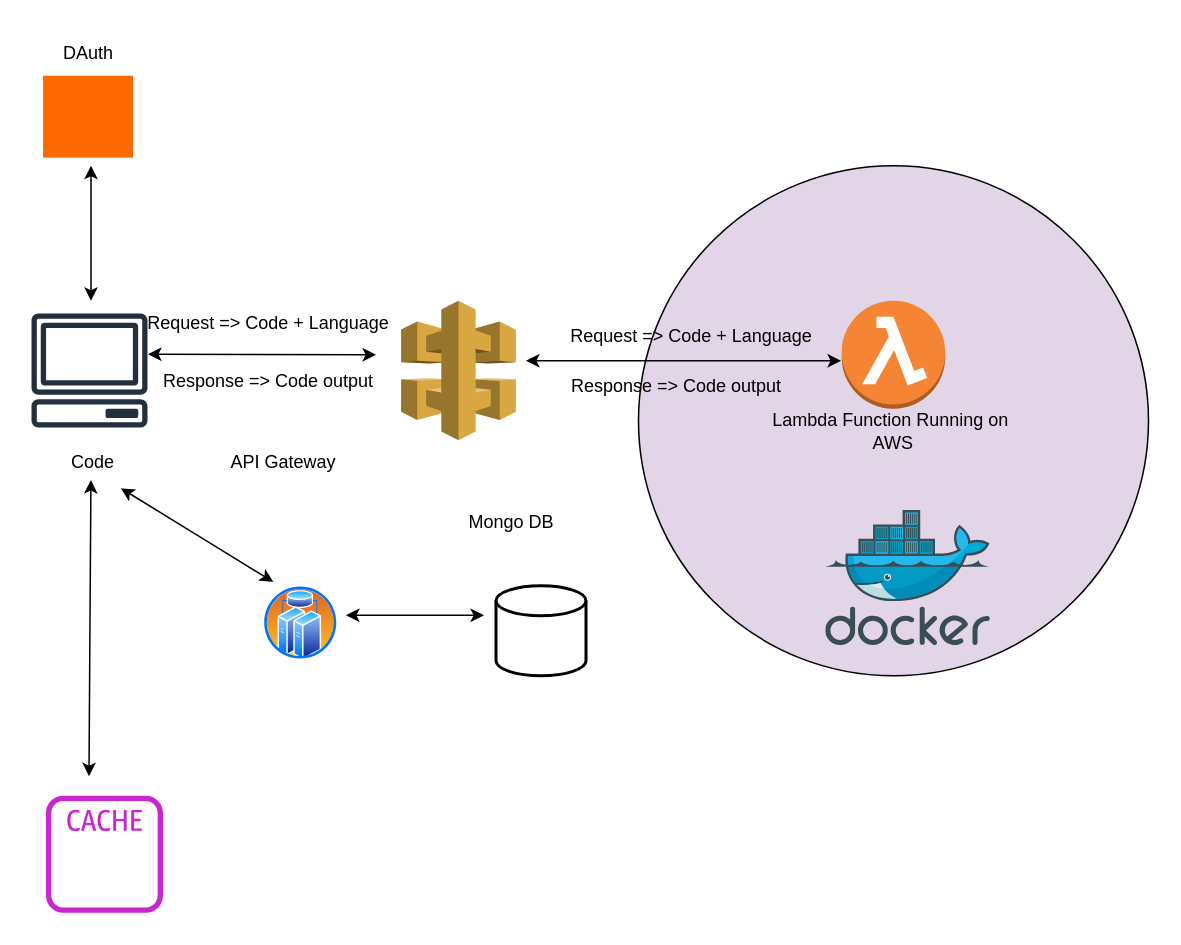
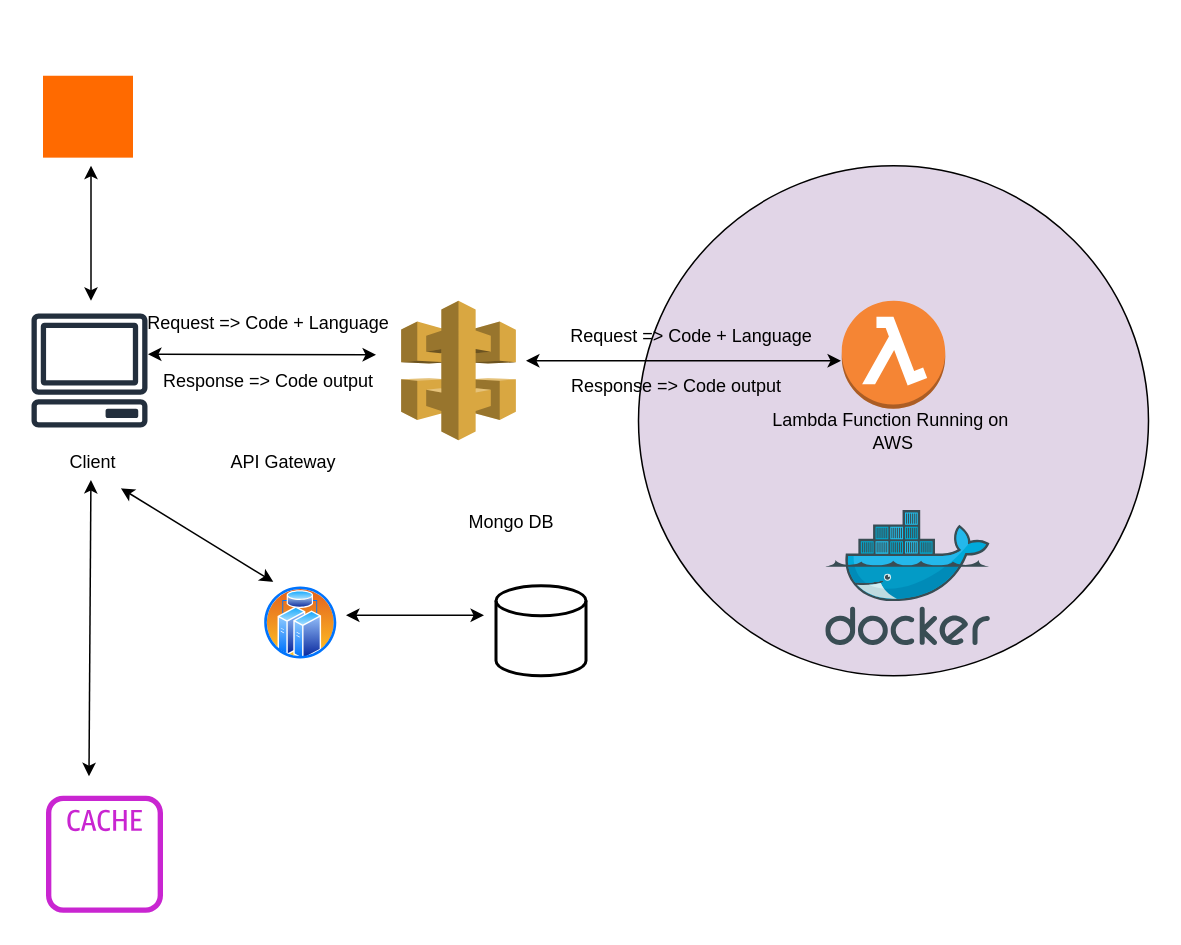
(88, 53) -> none
(93, 463) -> (93, 463)
